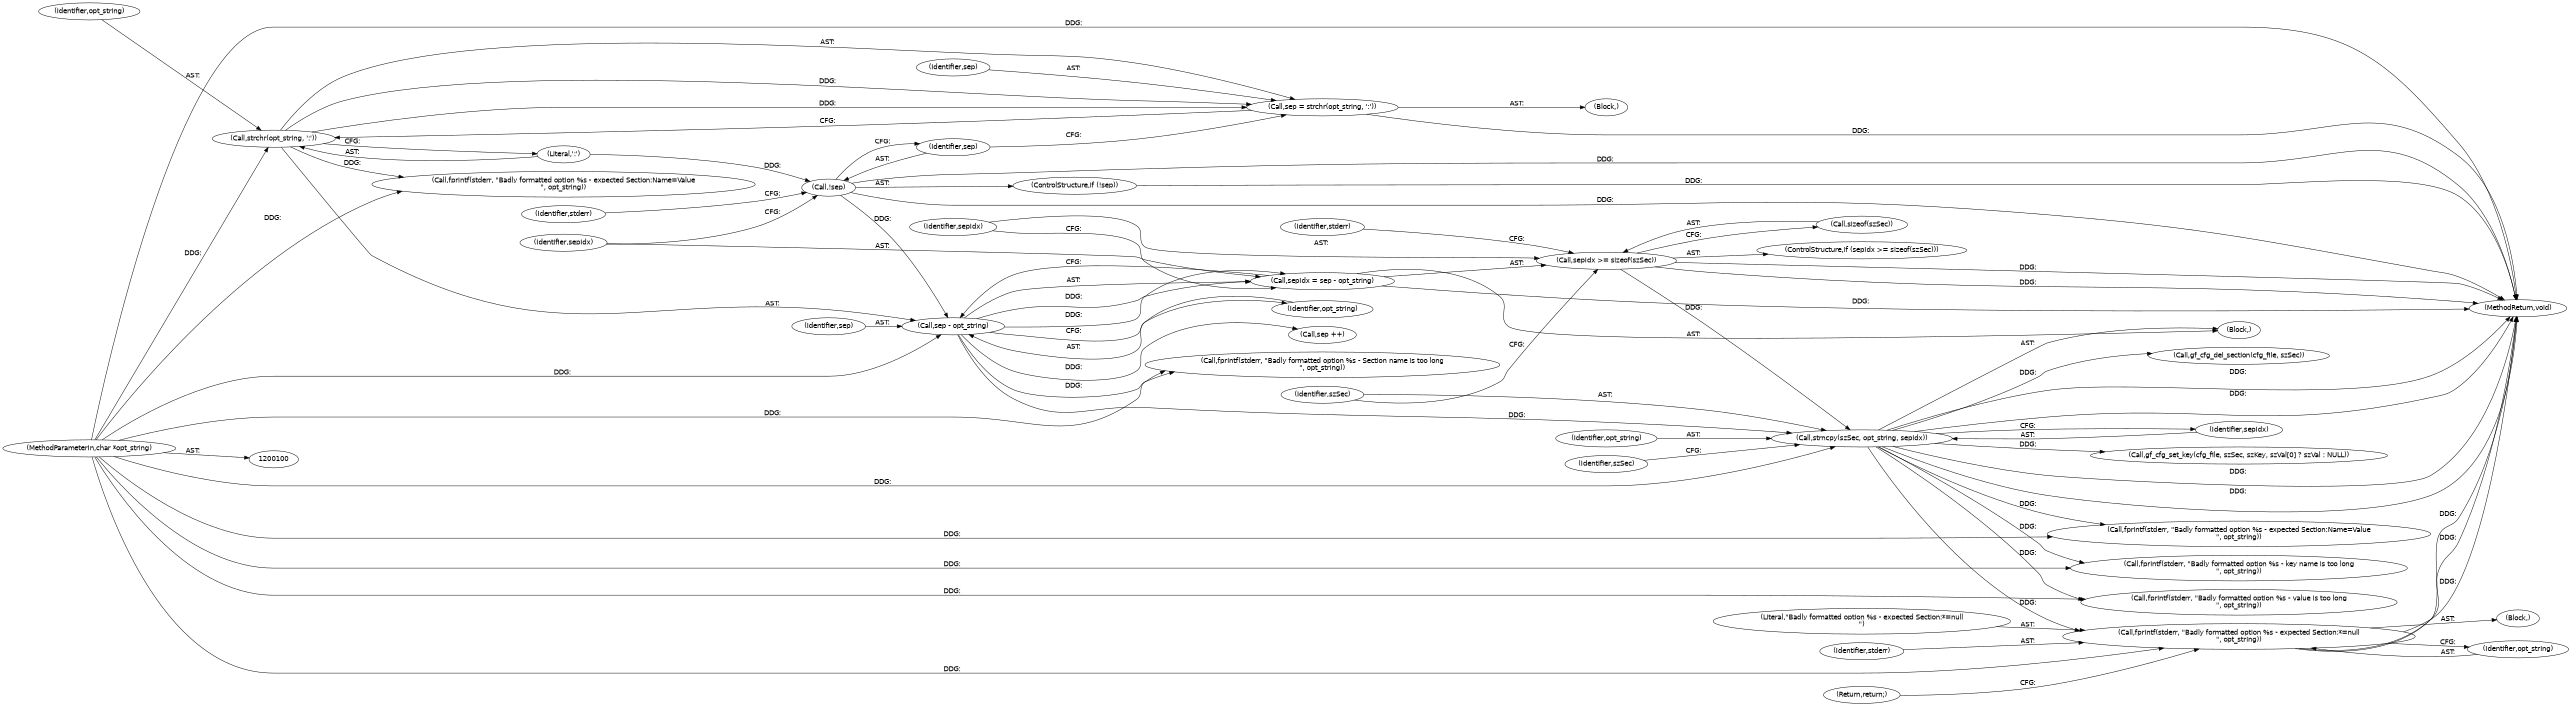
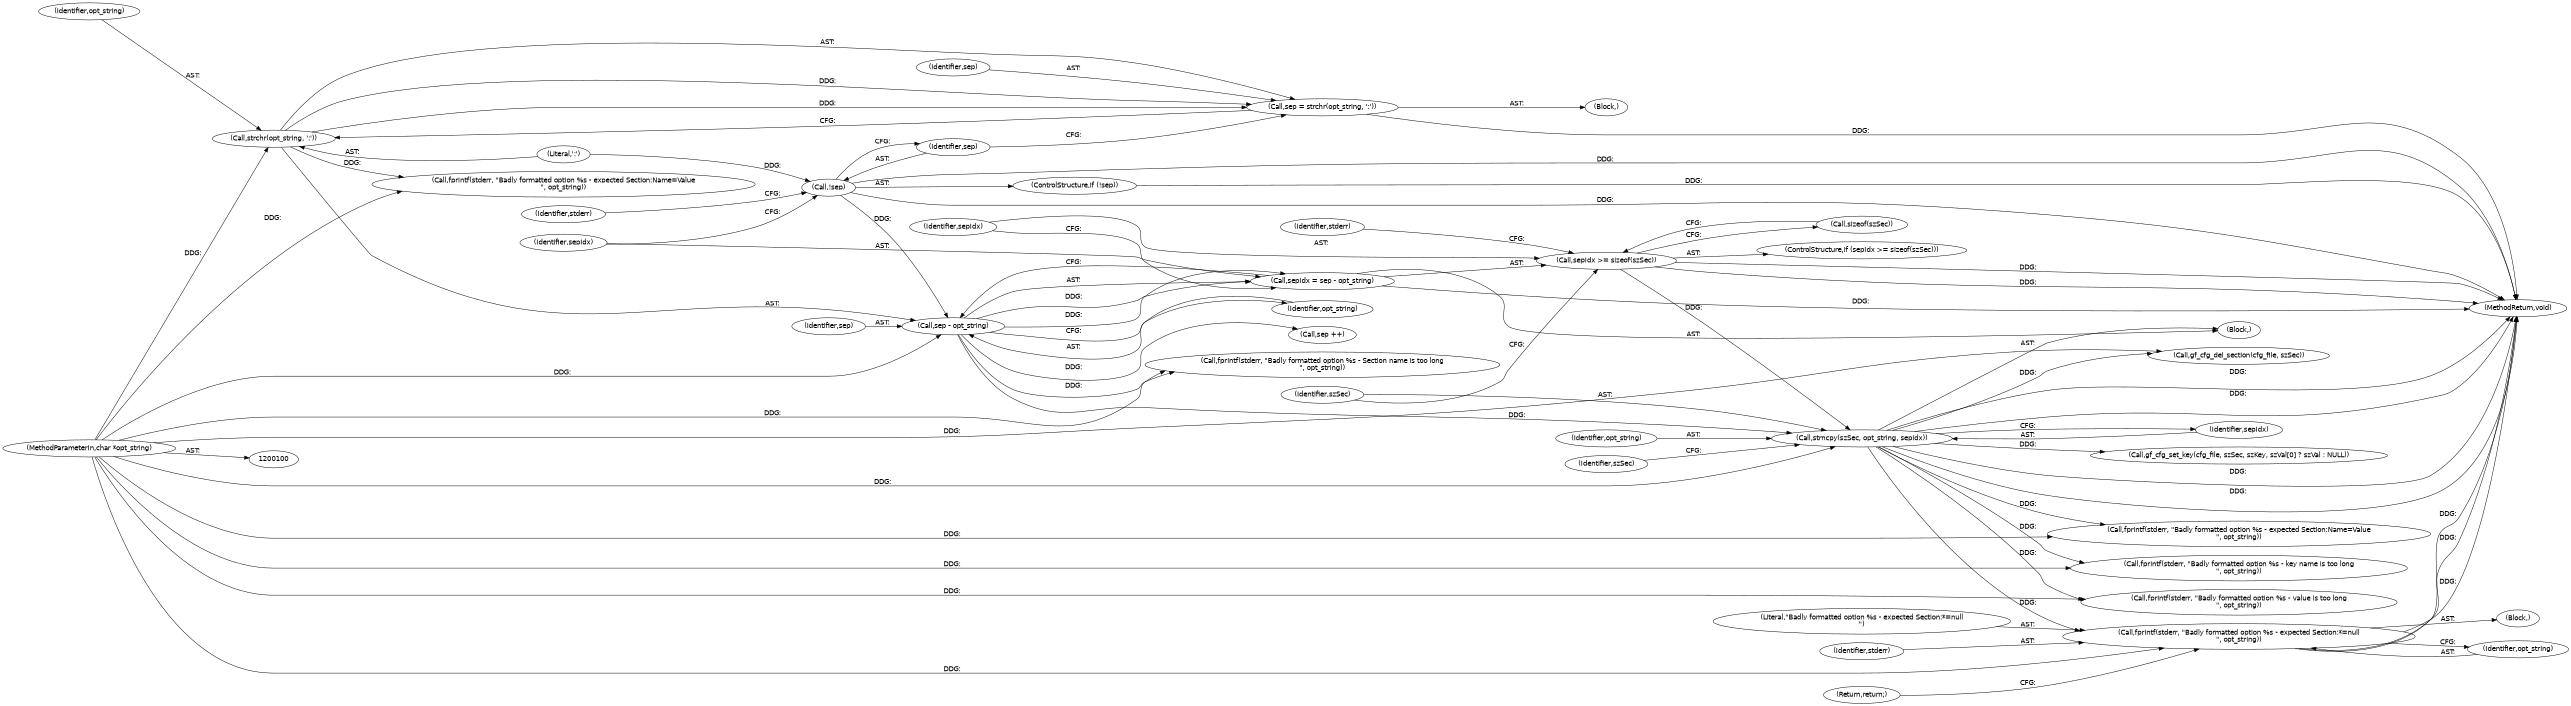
(1235, 27) -> (1157, 427)
(428, 150) -> none
(1695, 223) -> (1695, 223)
